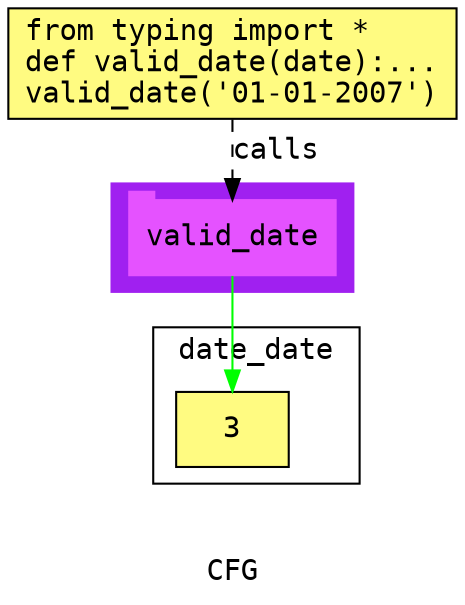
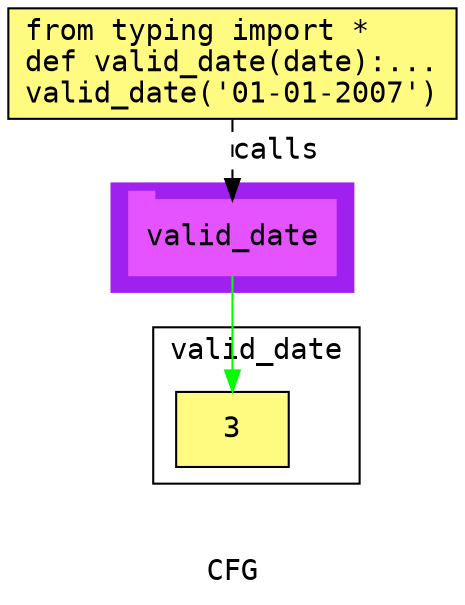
(256, 351) -> (256, 351)
